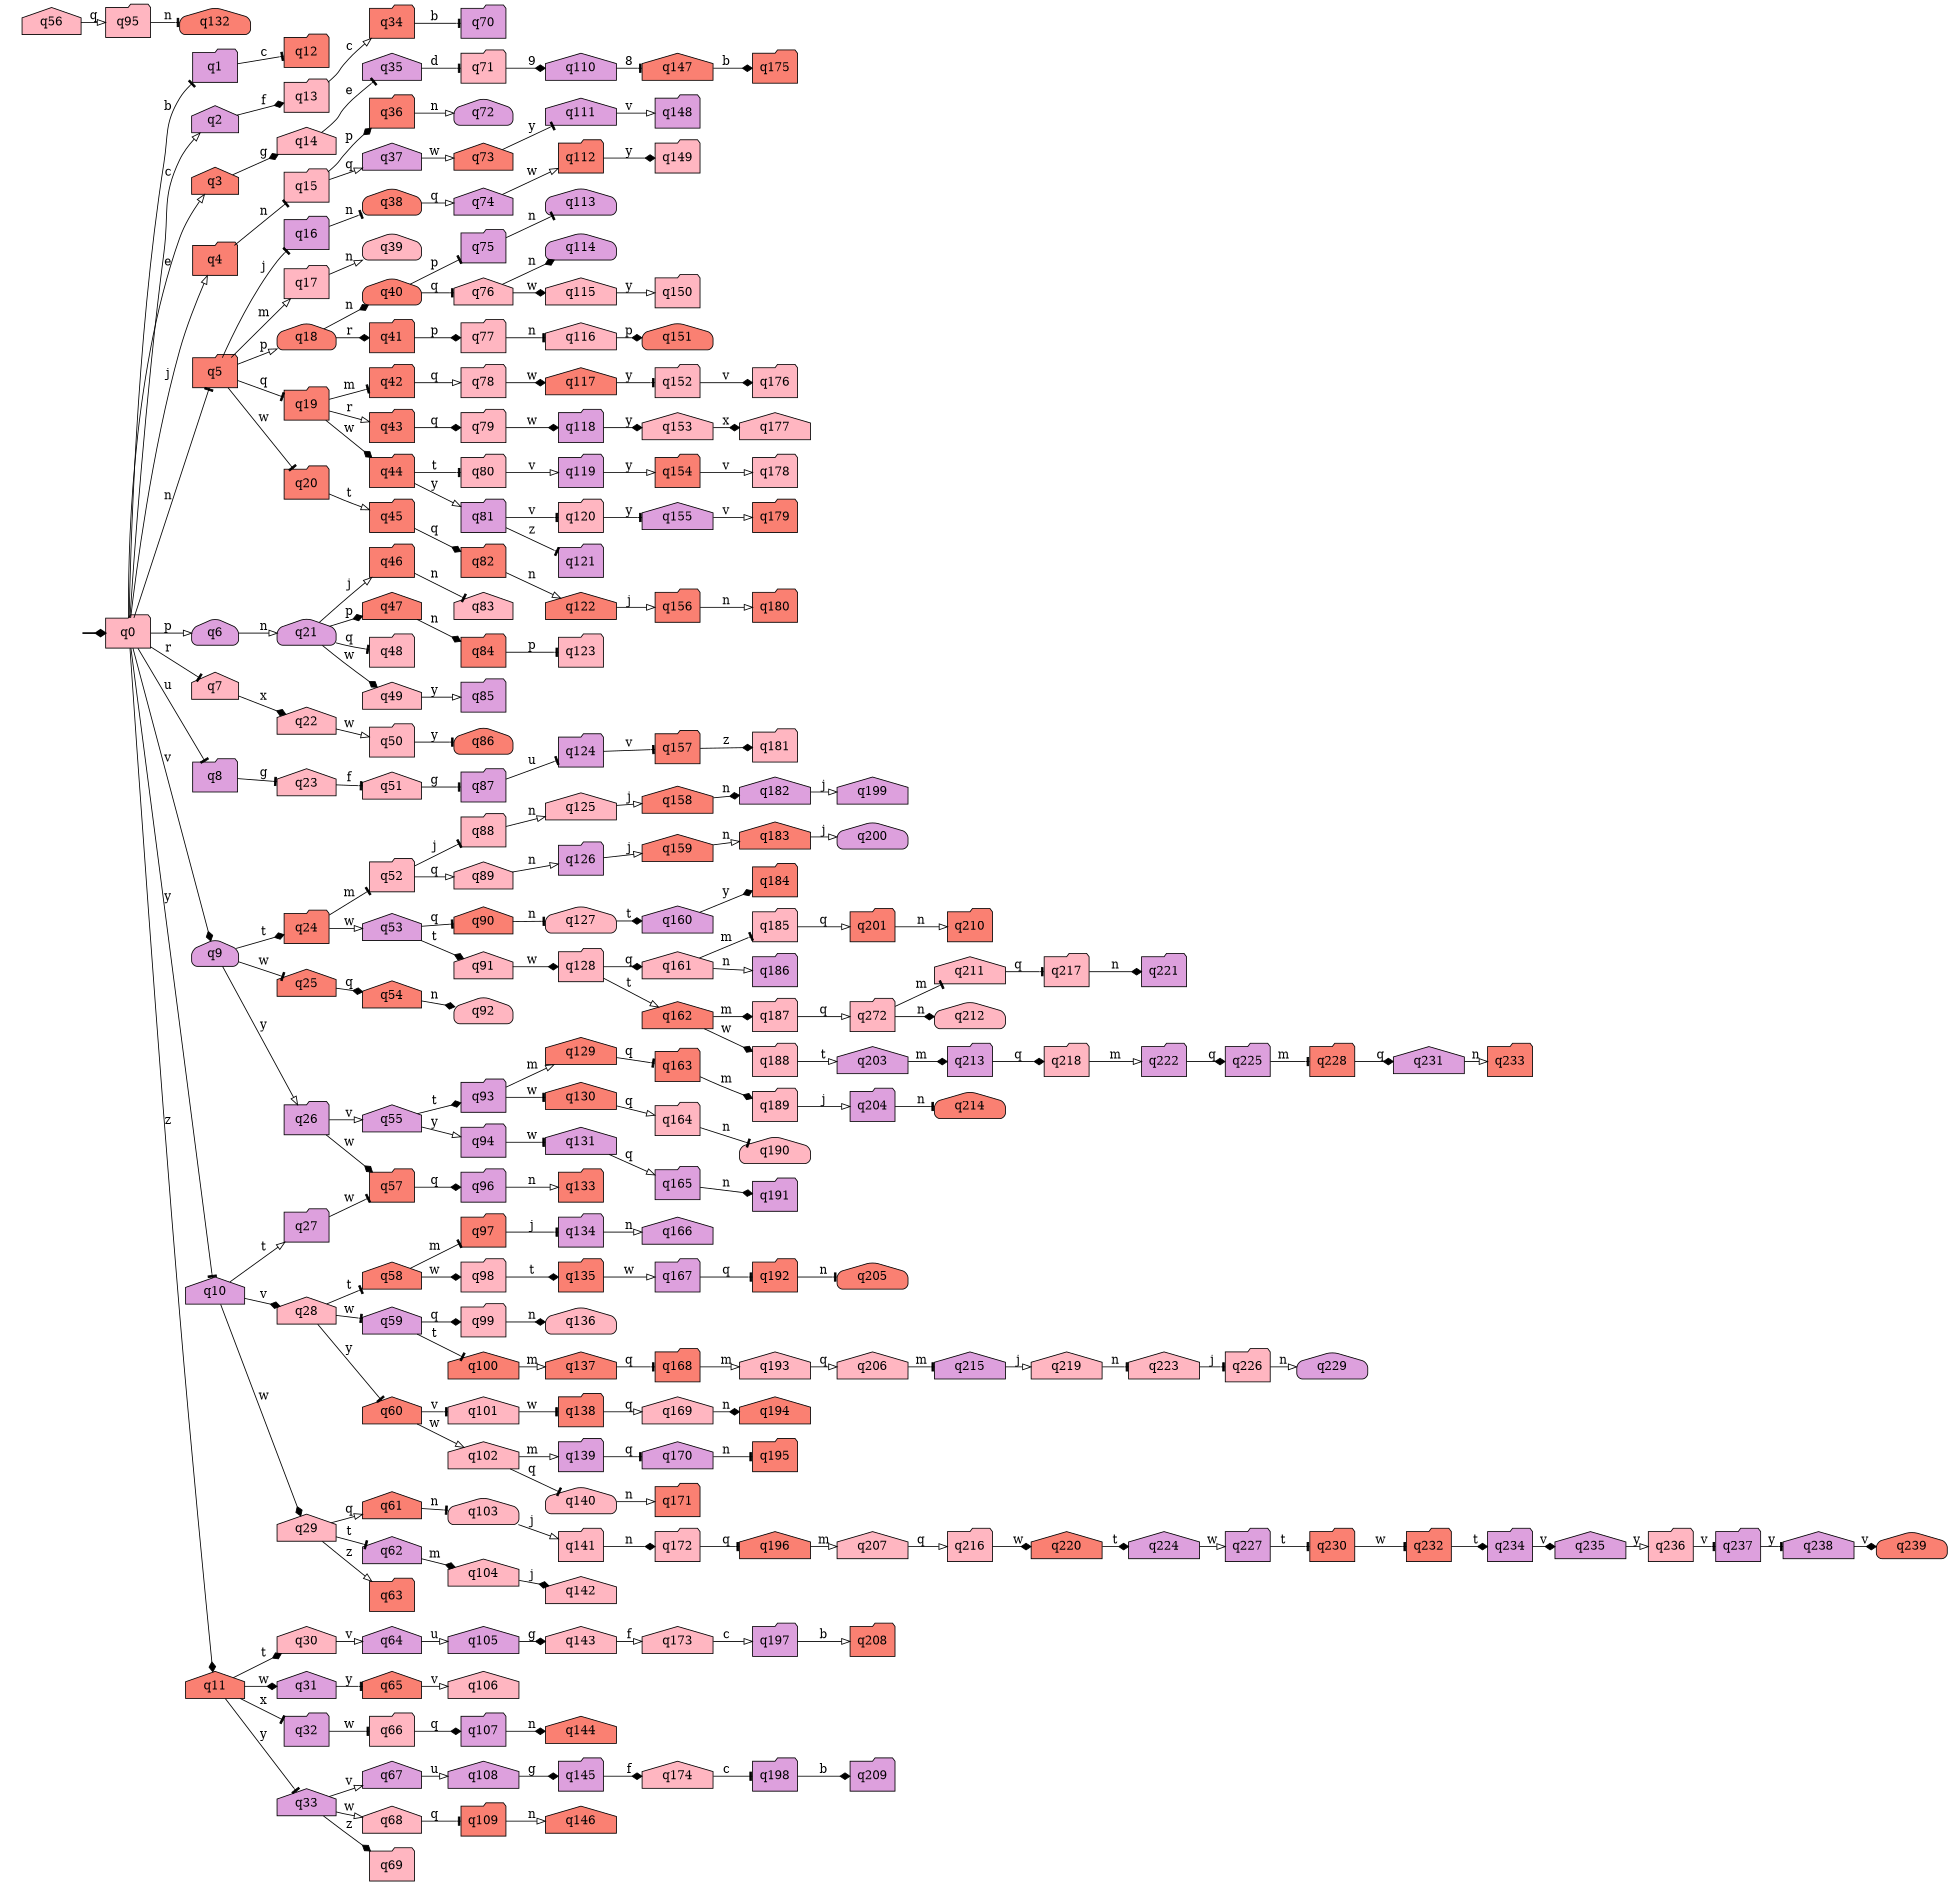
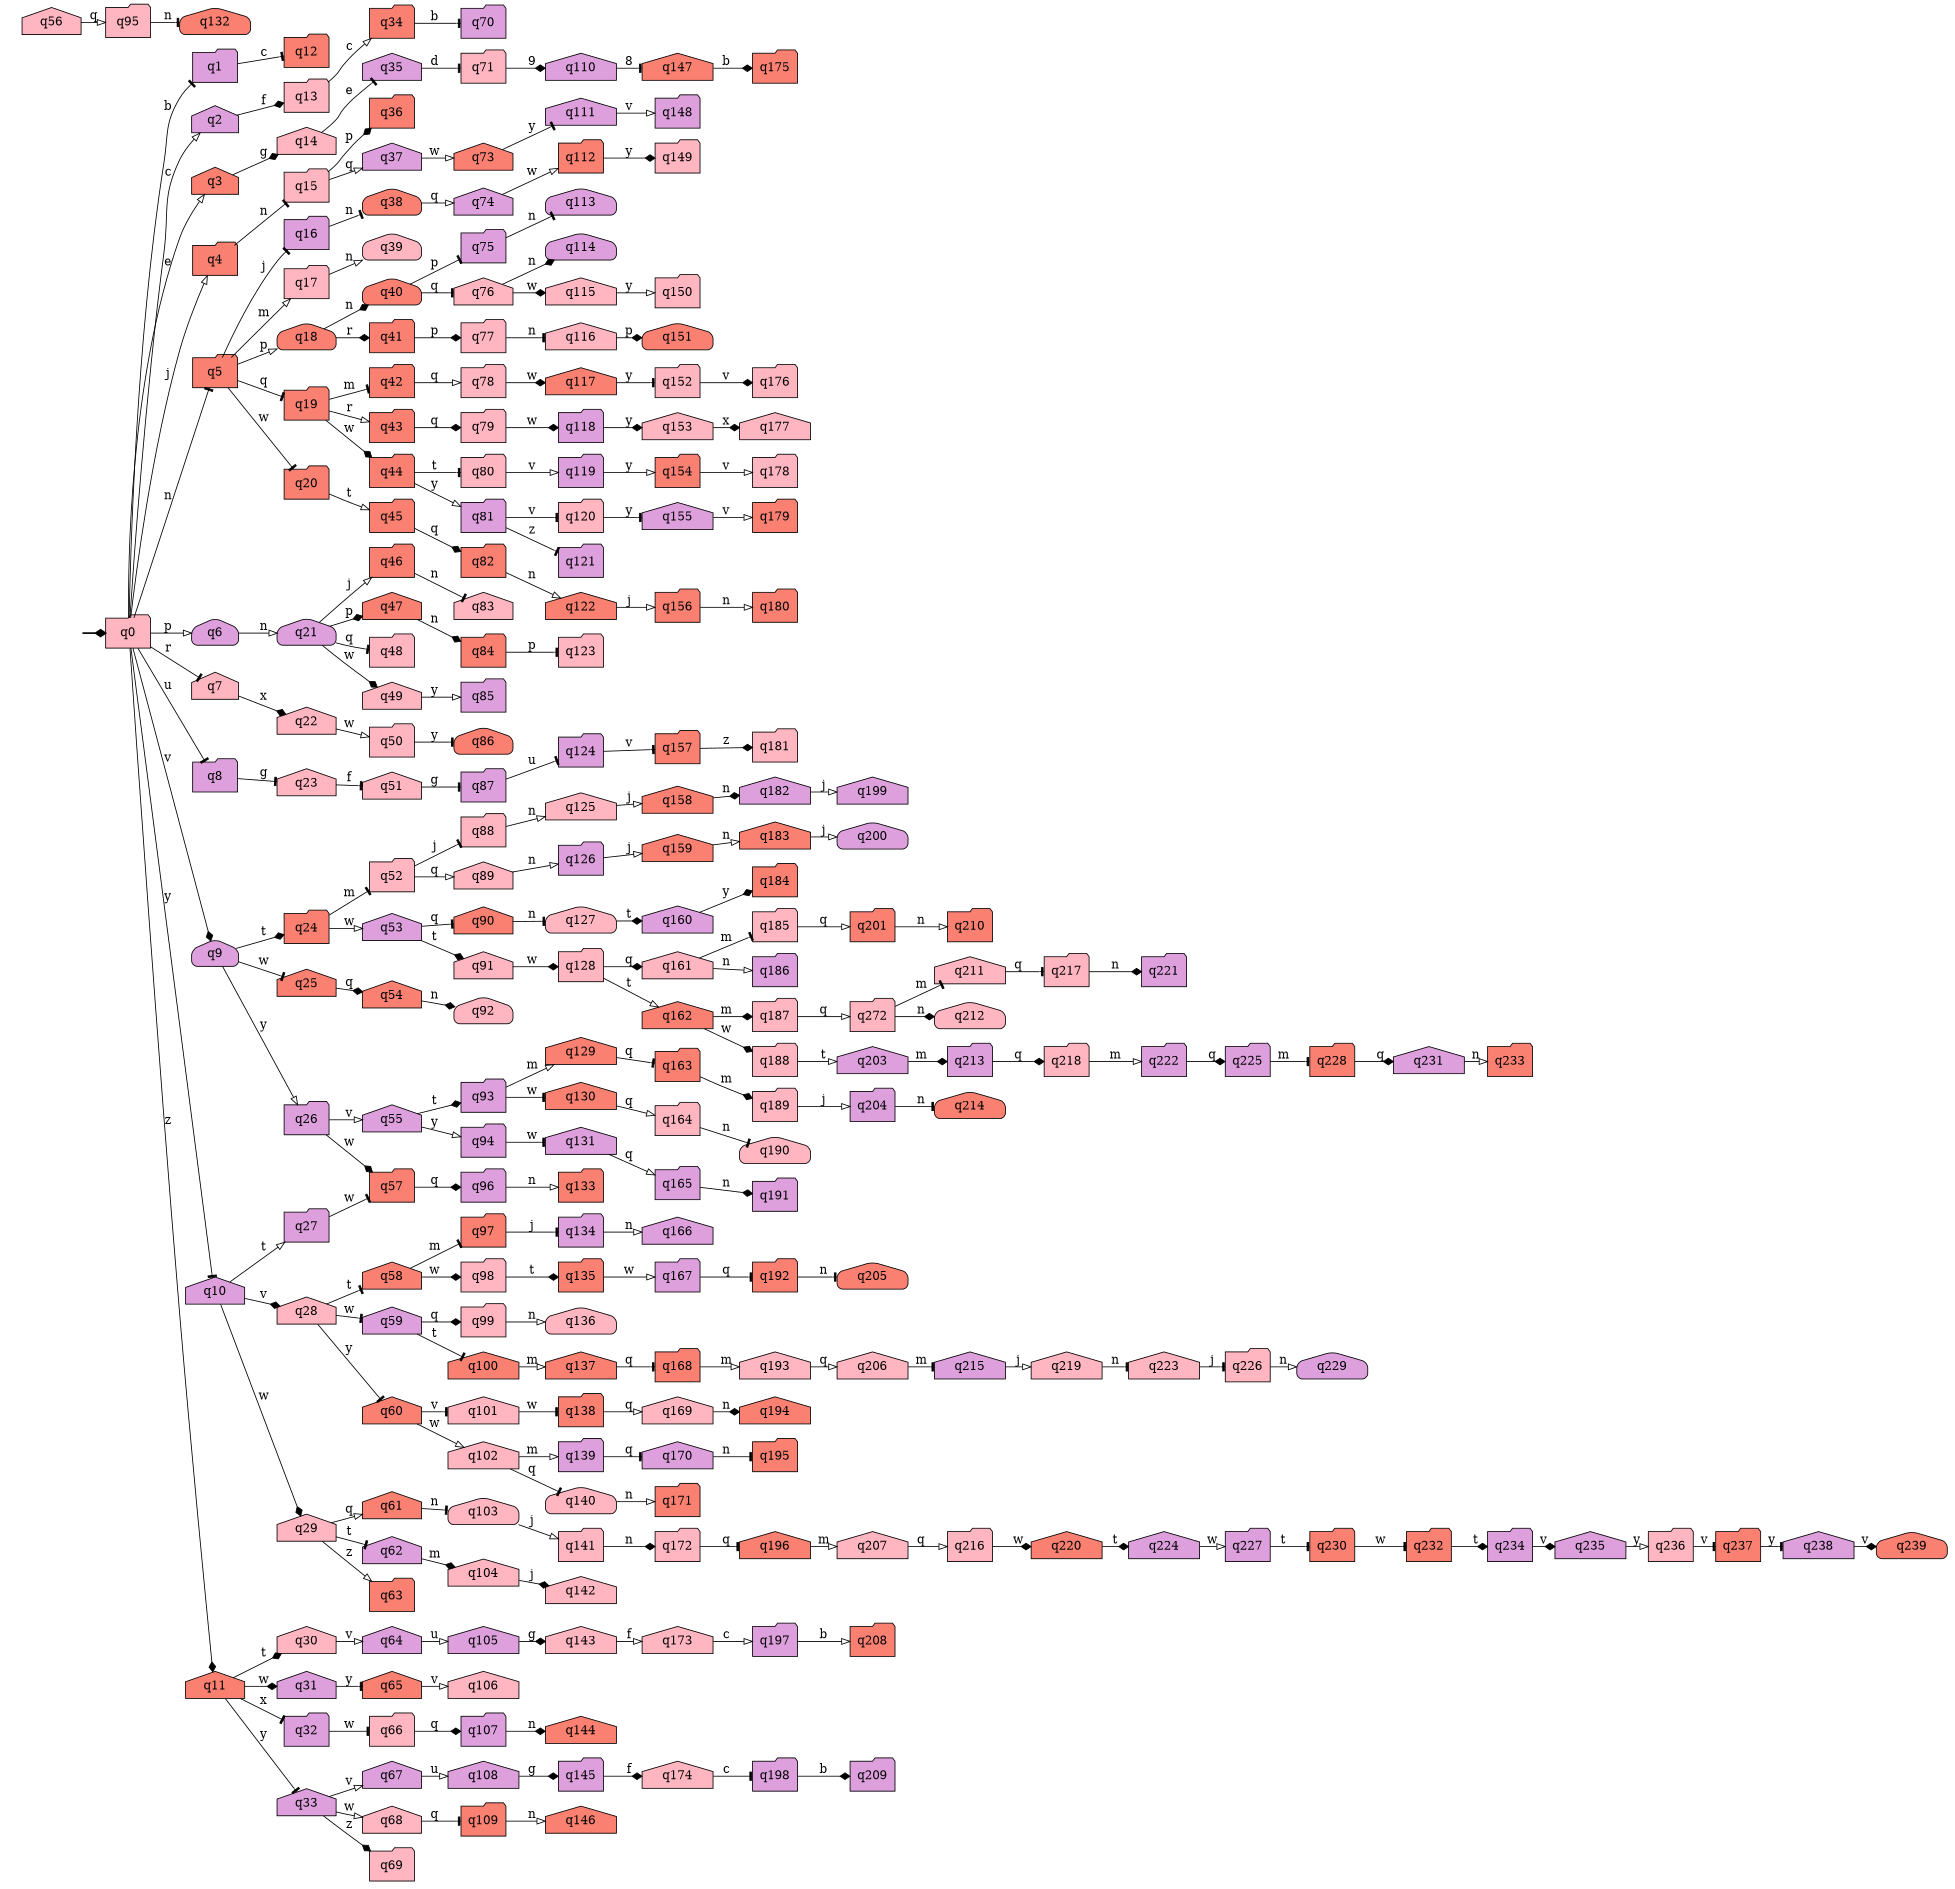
(483, 113) -> none
(521, 1322) -> (521, 1322)
(1738, 1547) -> (1738, 1547)
